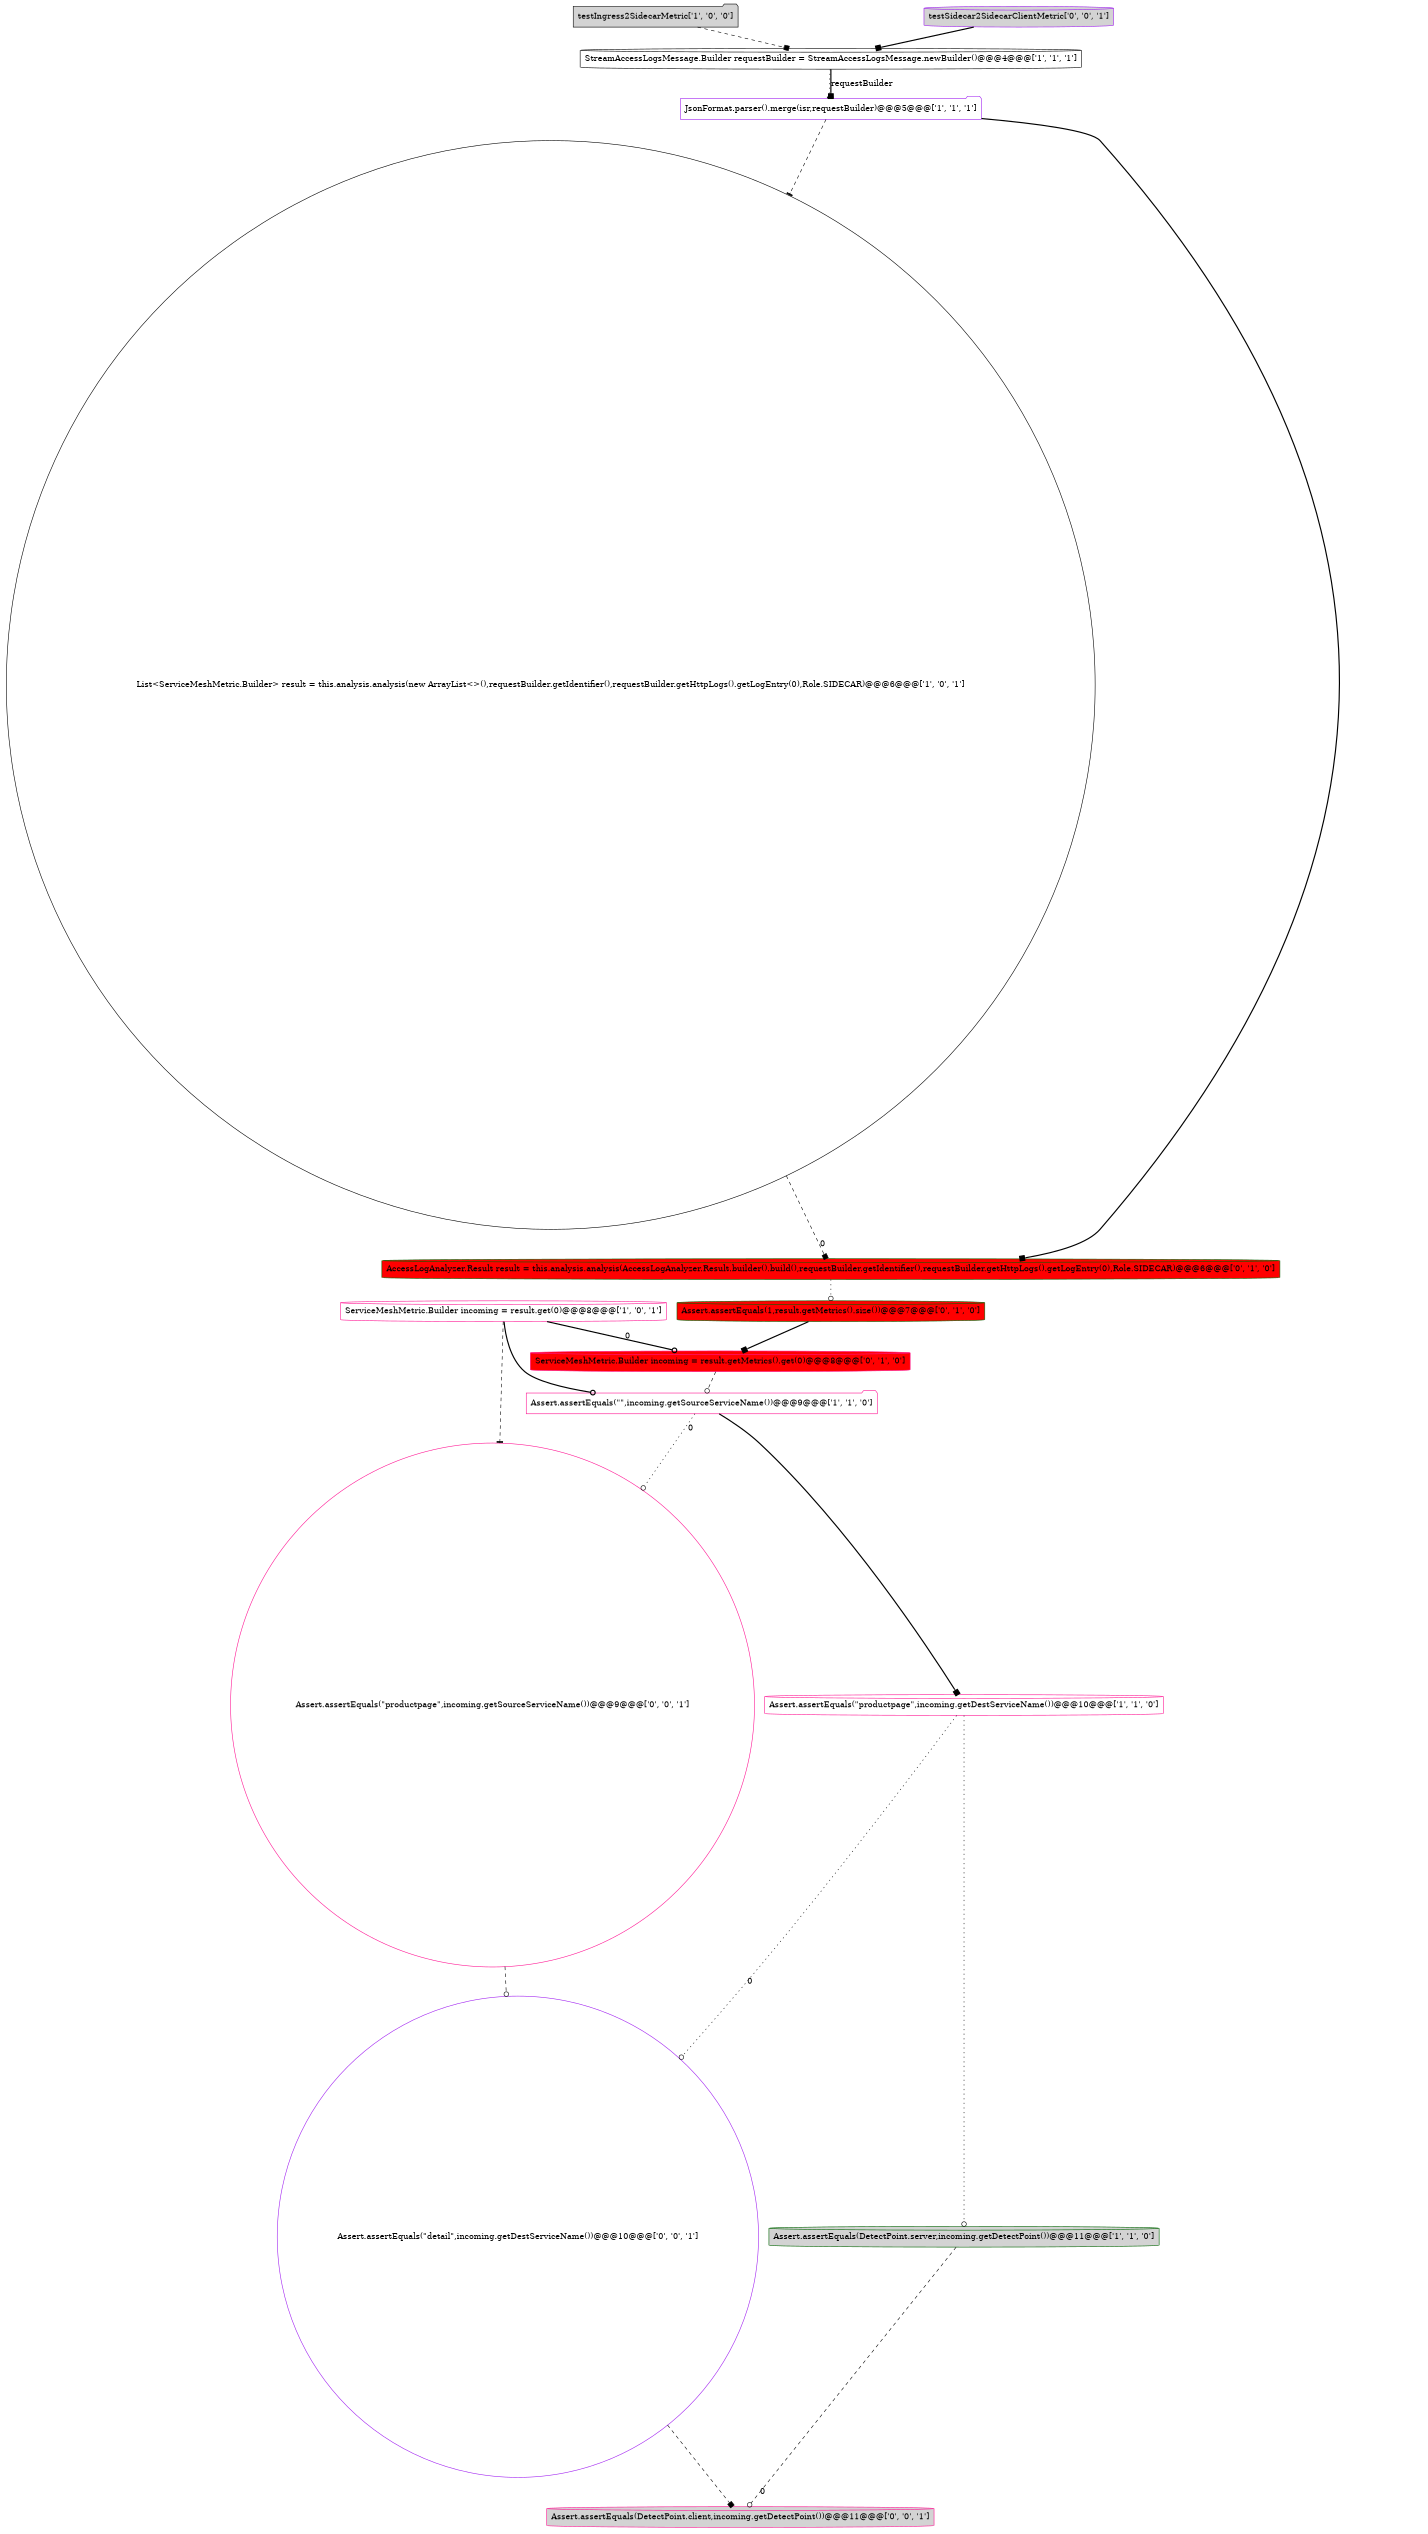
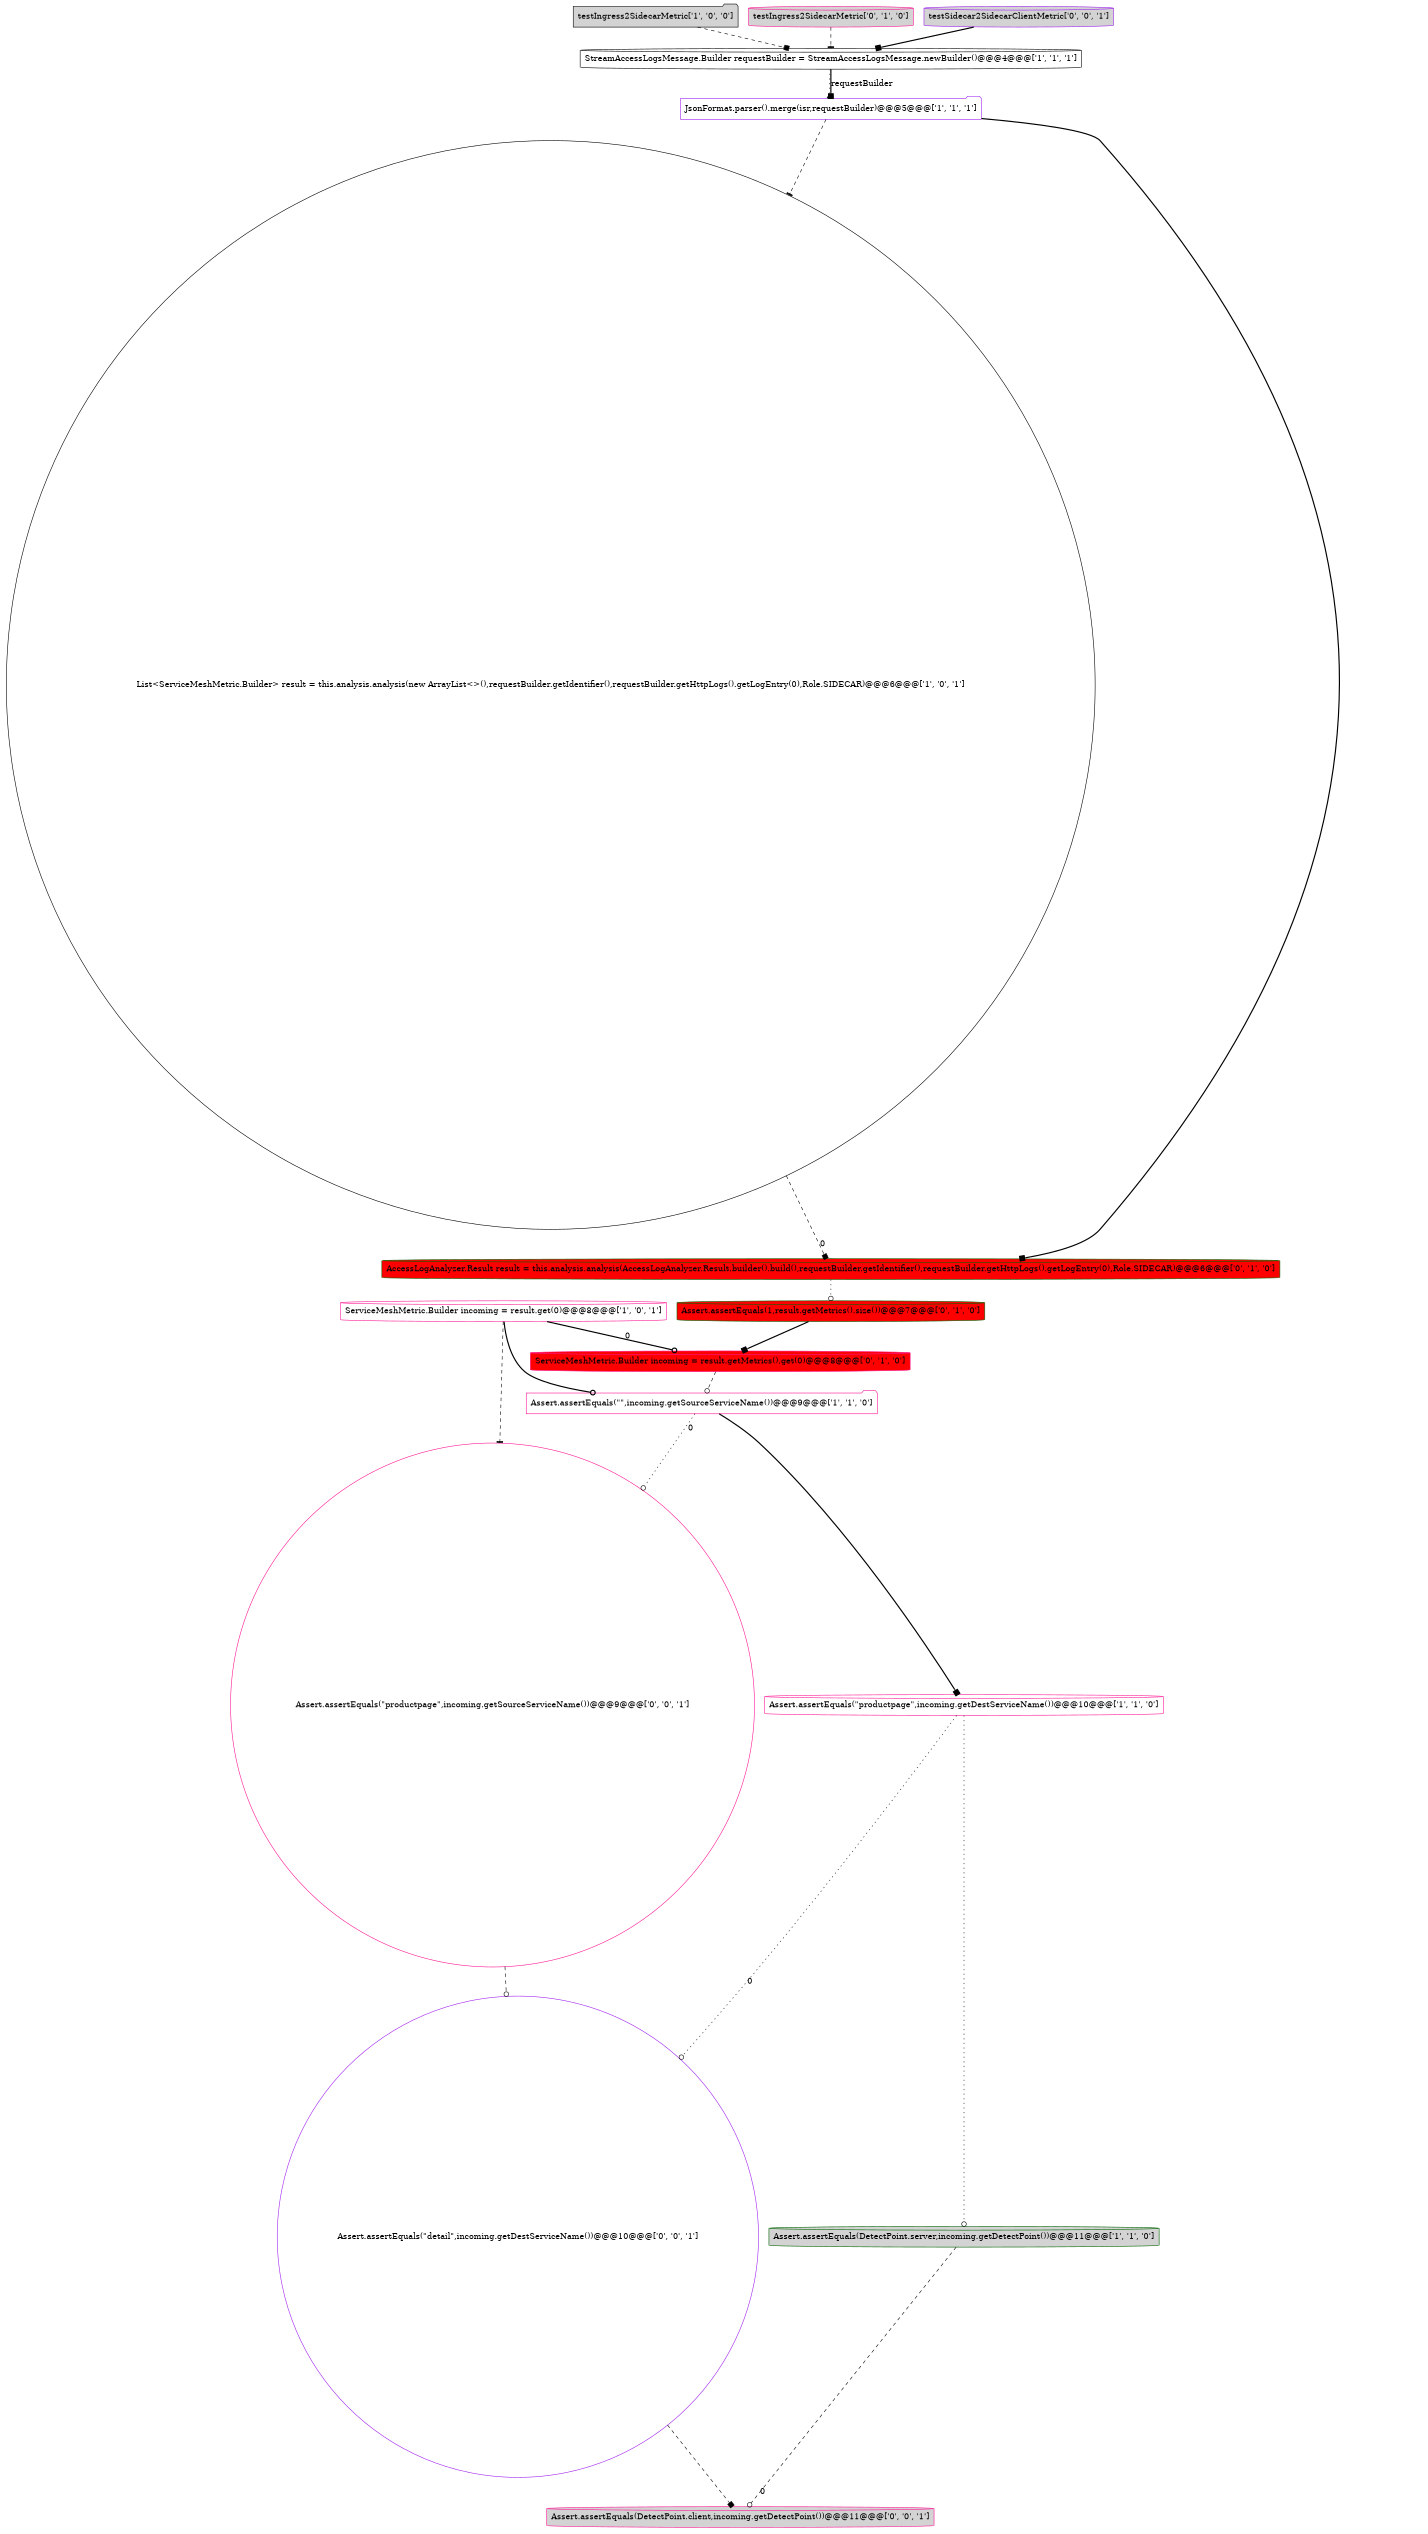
none -> (831, 17)
